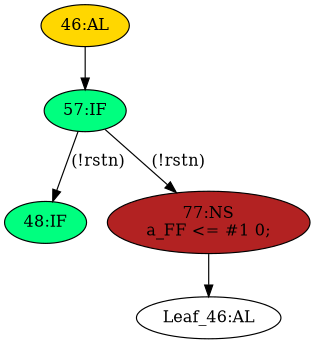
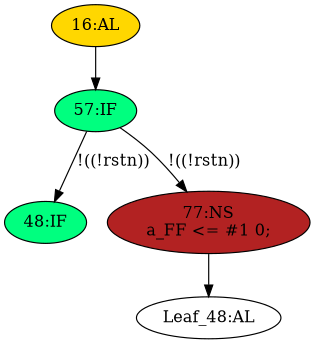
(85, 26) -> (96, 26)
(98, 161) -> (114, 161)
(178, 161) -> (205, 161)
(209, 318) -> (209, 318)
